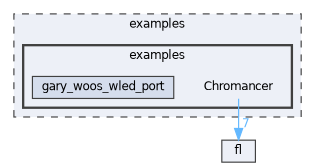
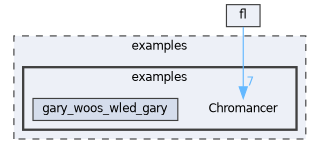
(103, 87) -> (105, 109)
(239, 114) -> (243, 57)
